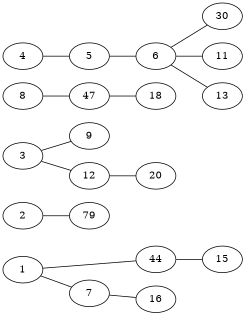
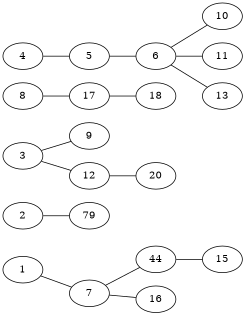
(222, 16) -> (222, 16)
(89, 96) -> (89, 96)
(89, 265) -> (123, 276)
